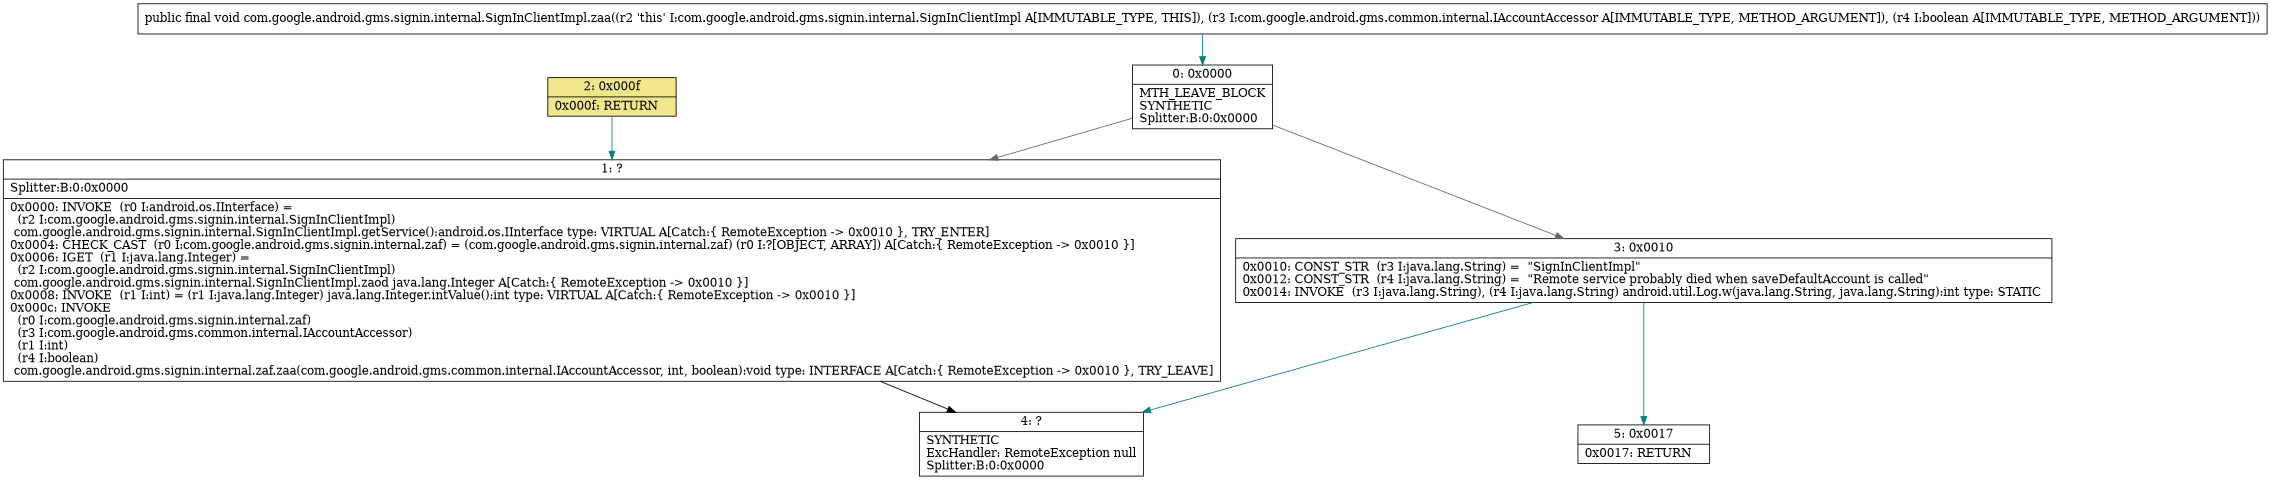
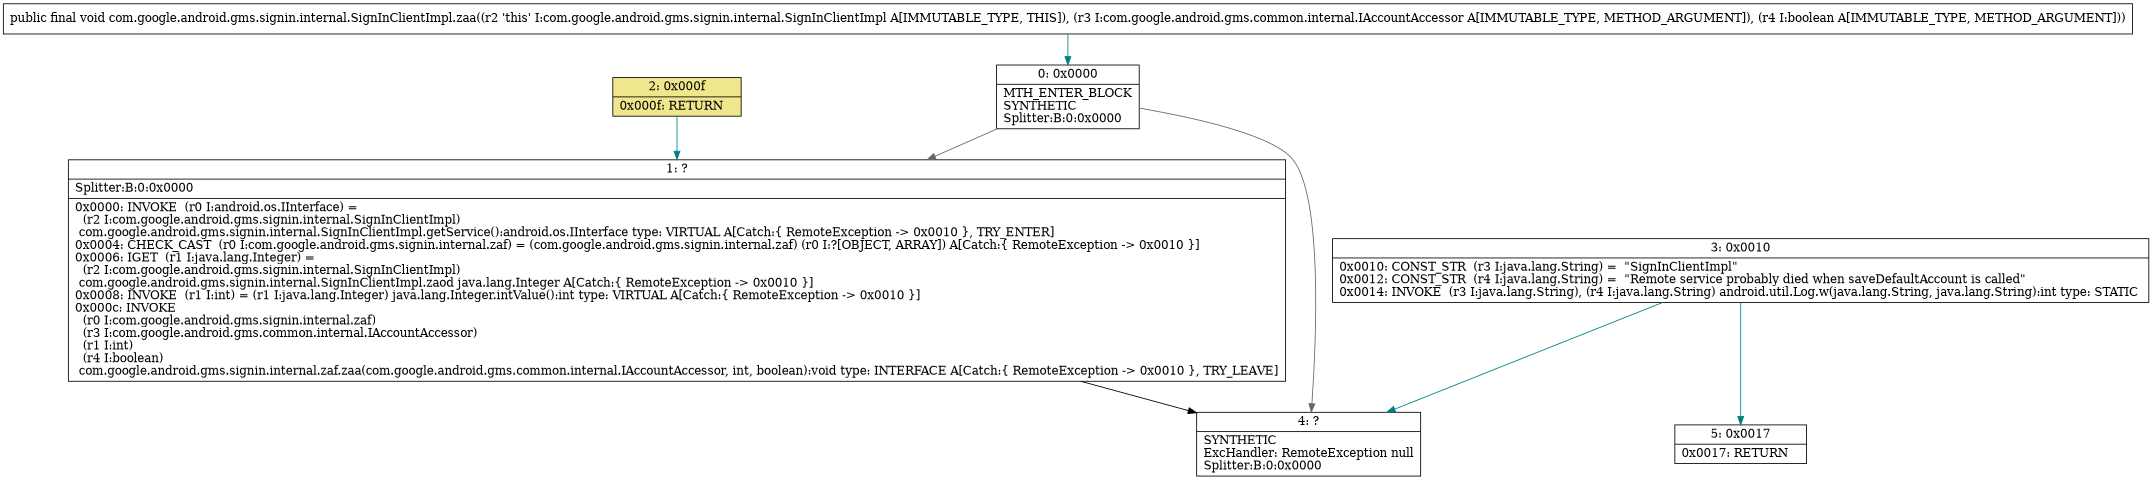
(1203, 94) -> (1068, 94)
(1414, 180) -> (1308, 198)
